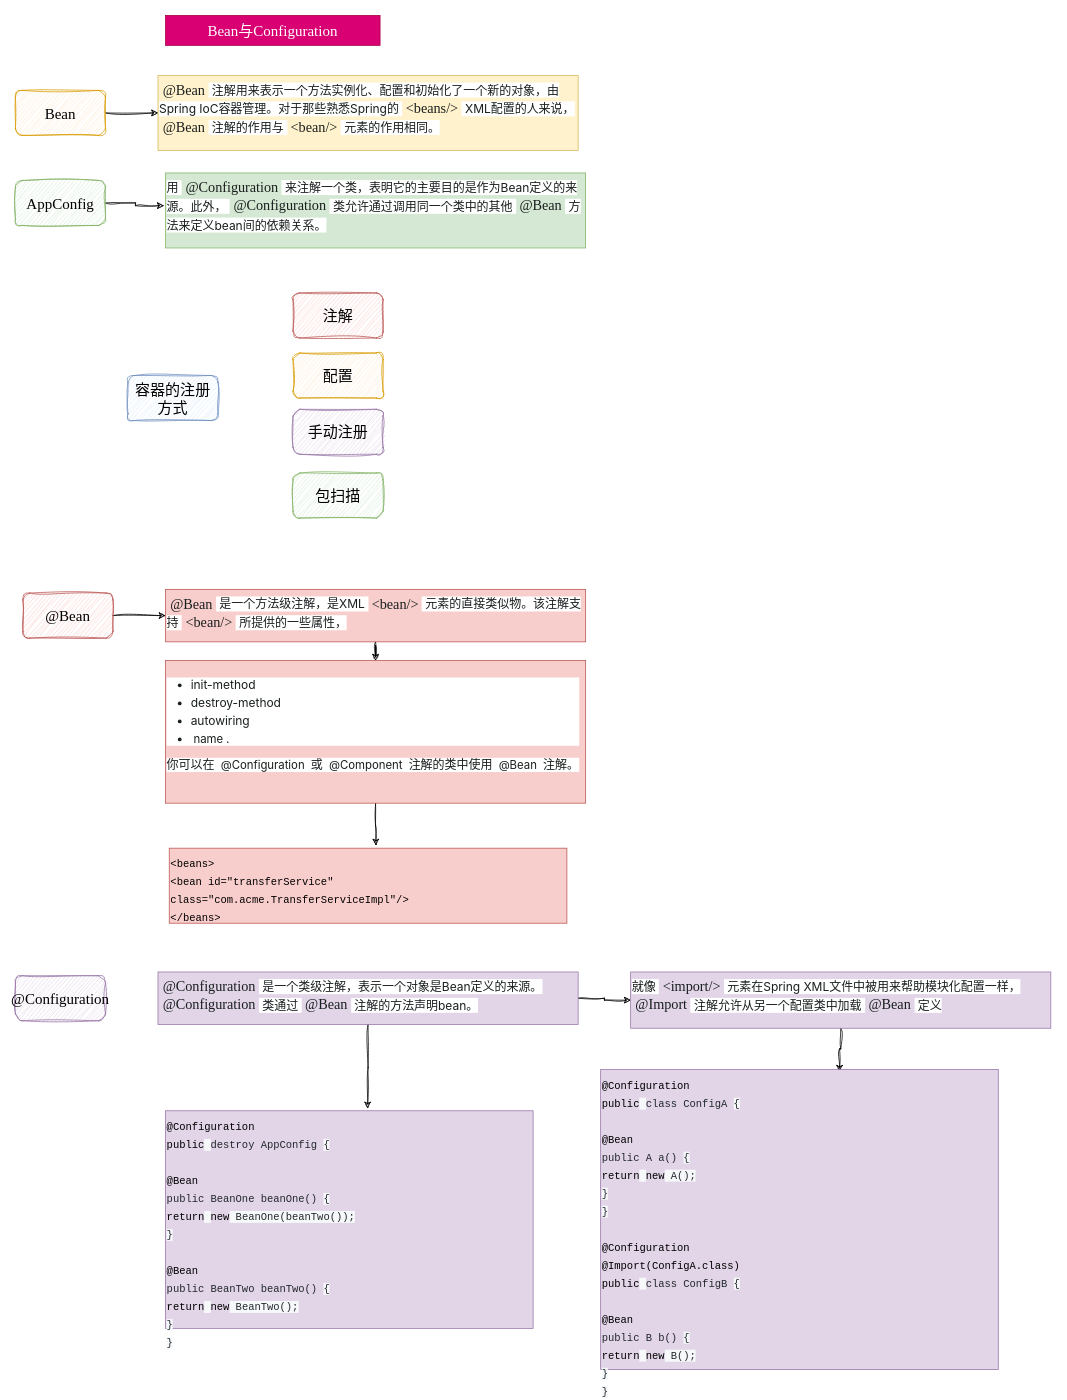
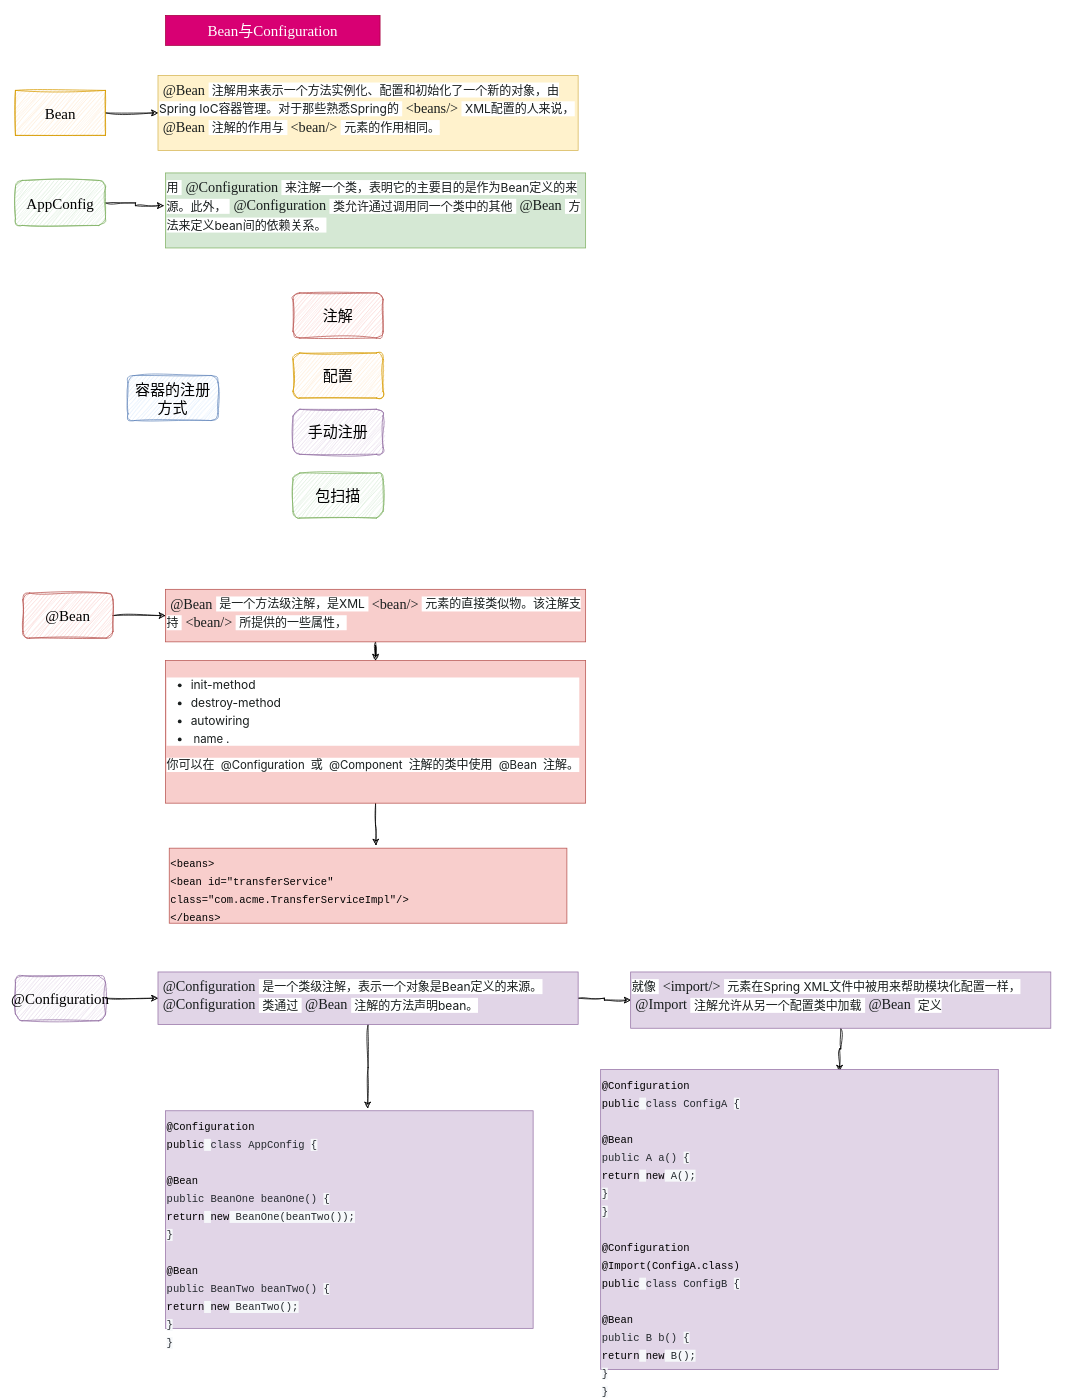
(60, 113) -> (60, 113)
none -> (131, 998)
(287, 1215) -> (287, 1215)
